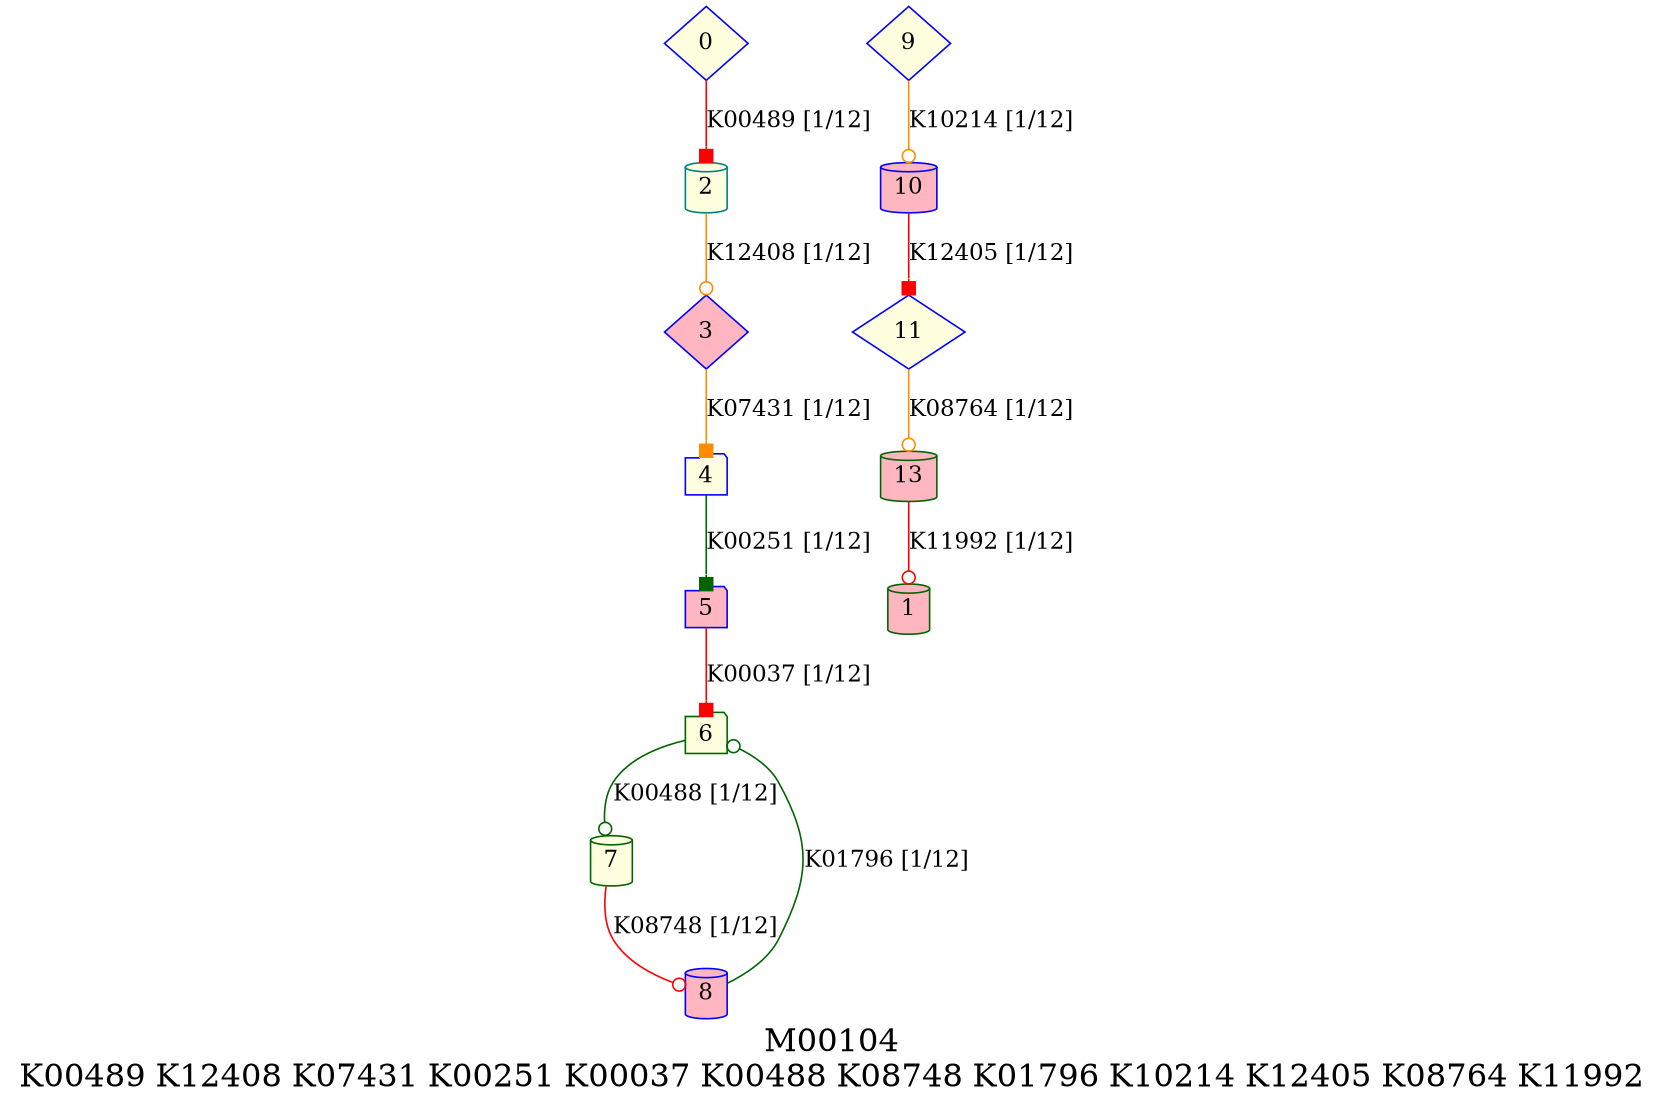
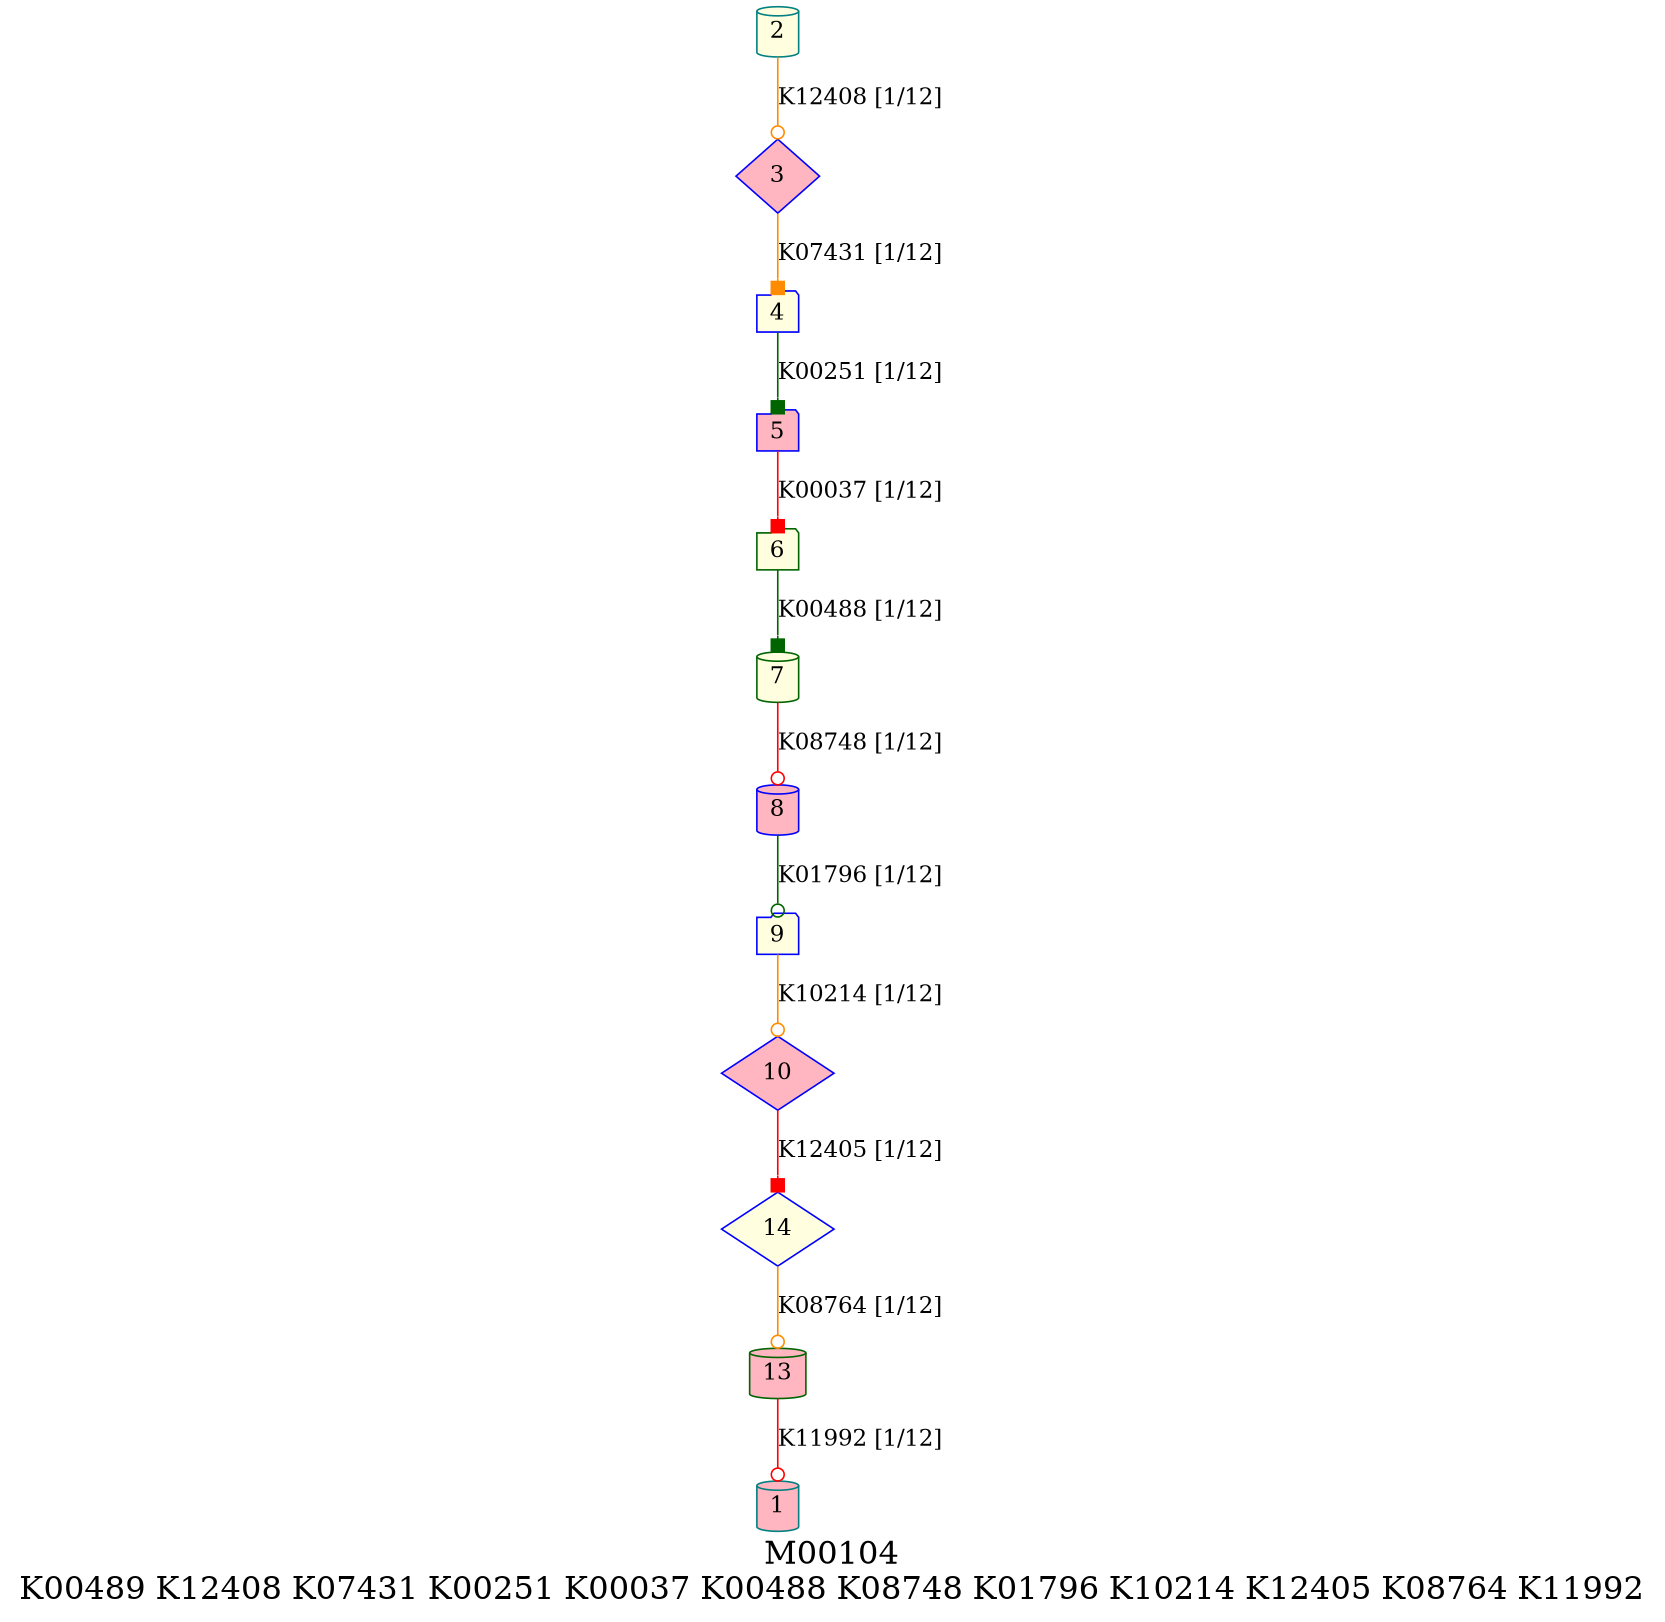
(706, 43) -> none
(909, 43) -> (778, 936)
(909, 188) -> (778, 1073)
(909, 332) -> (778, 1229)
(909, 609) -> (778, 1506)
(628, 766) -> (778, 603)
(802, 869) -> (778, 869)
